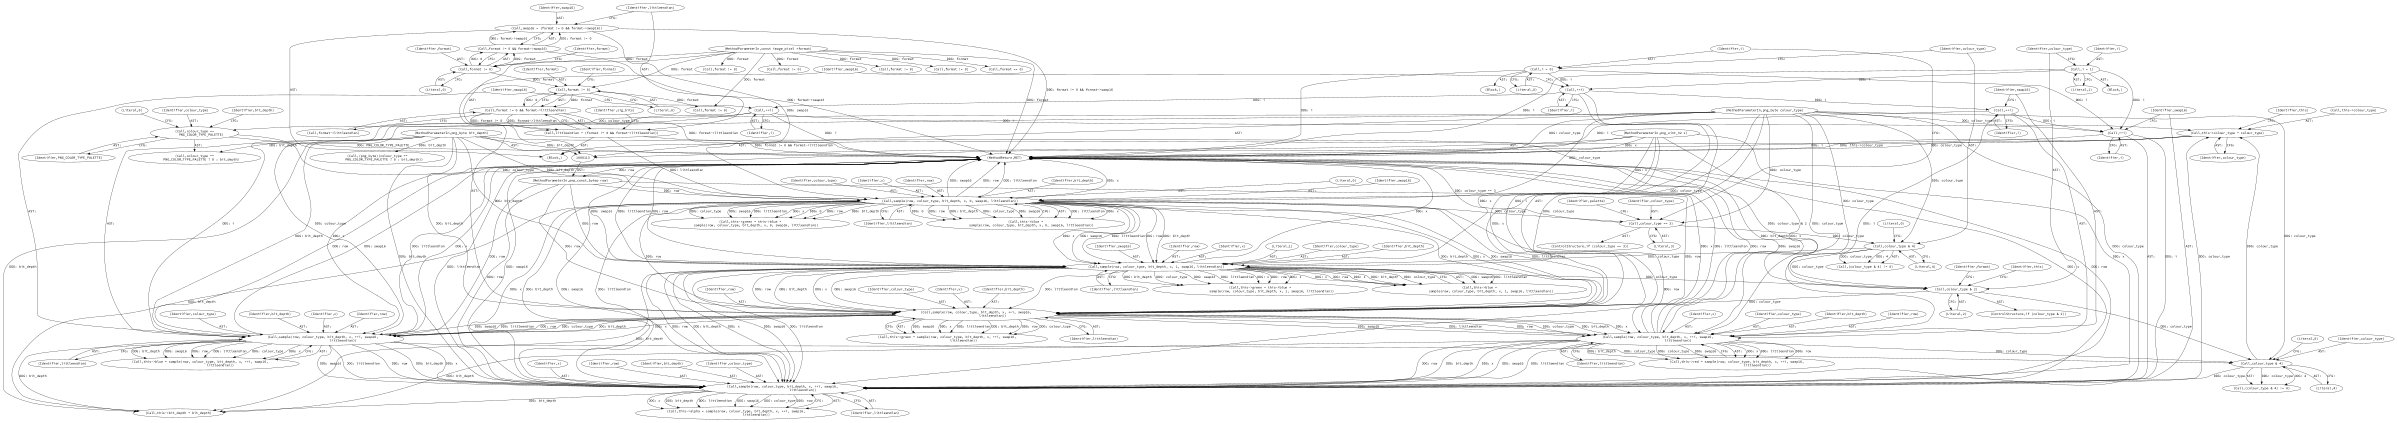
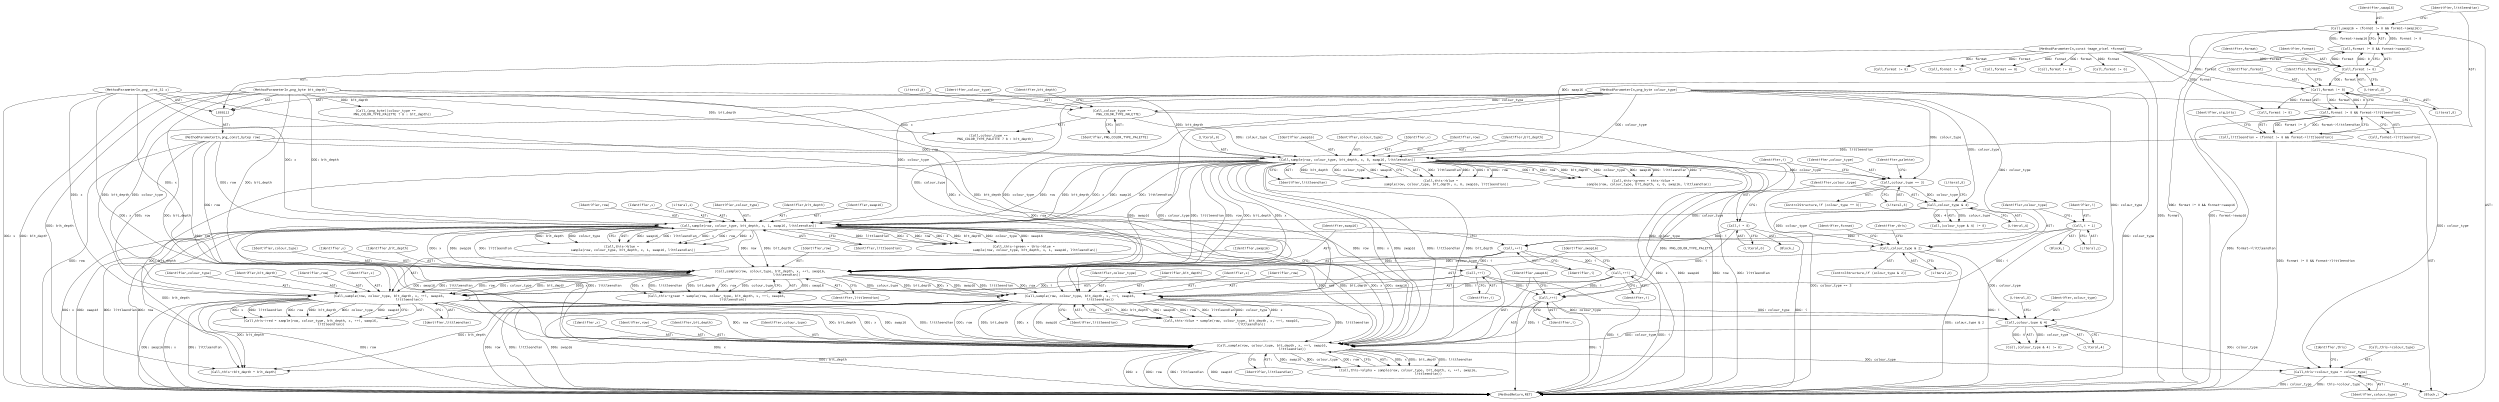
(782, 164) -> (595, 393)
